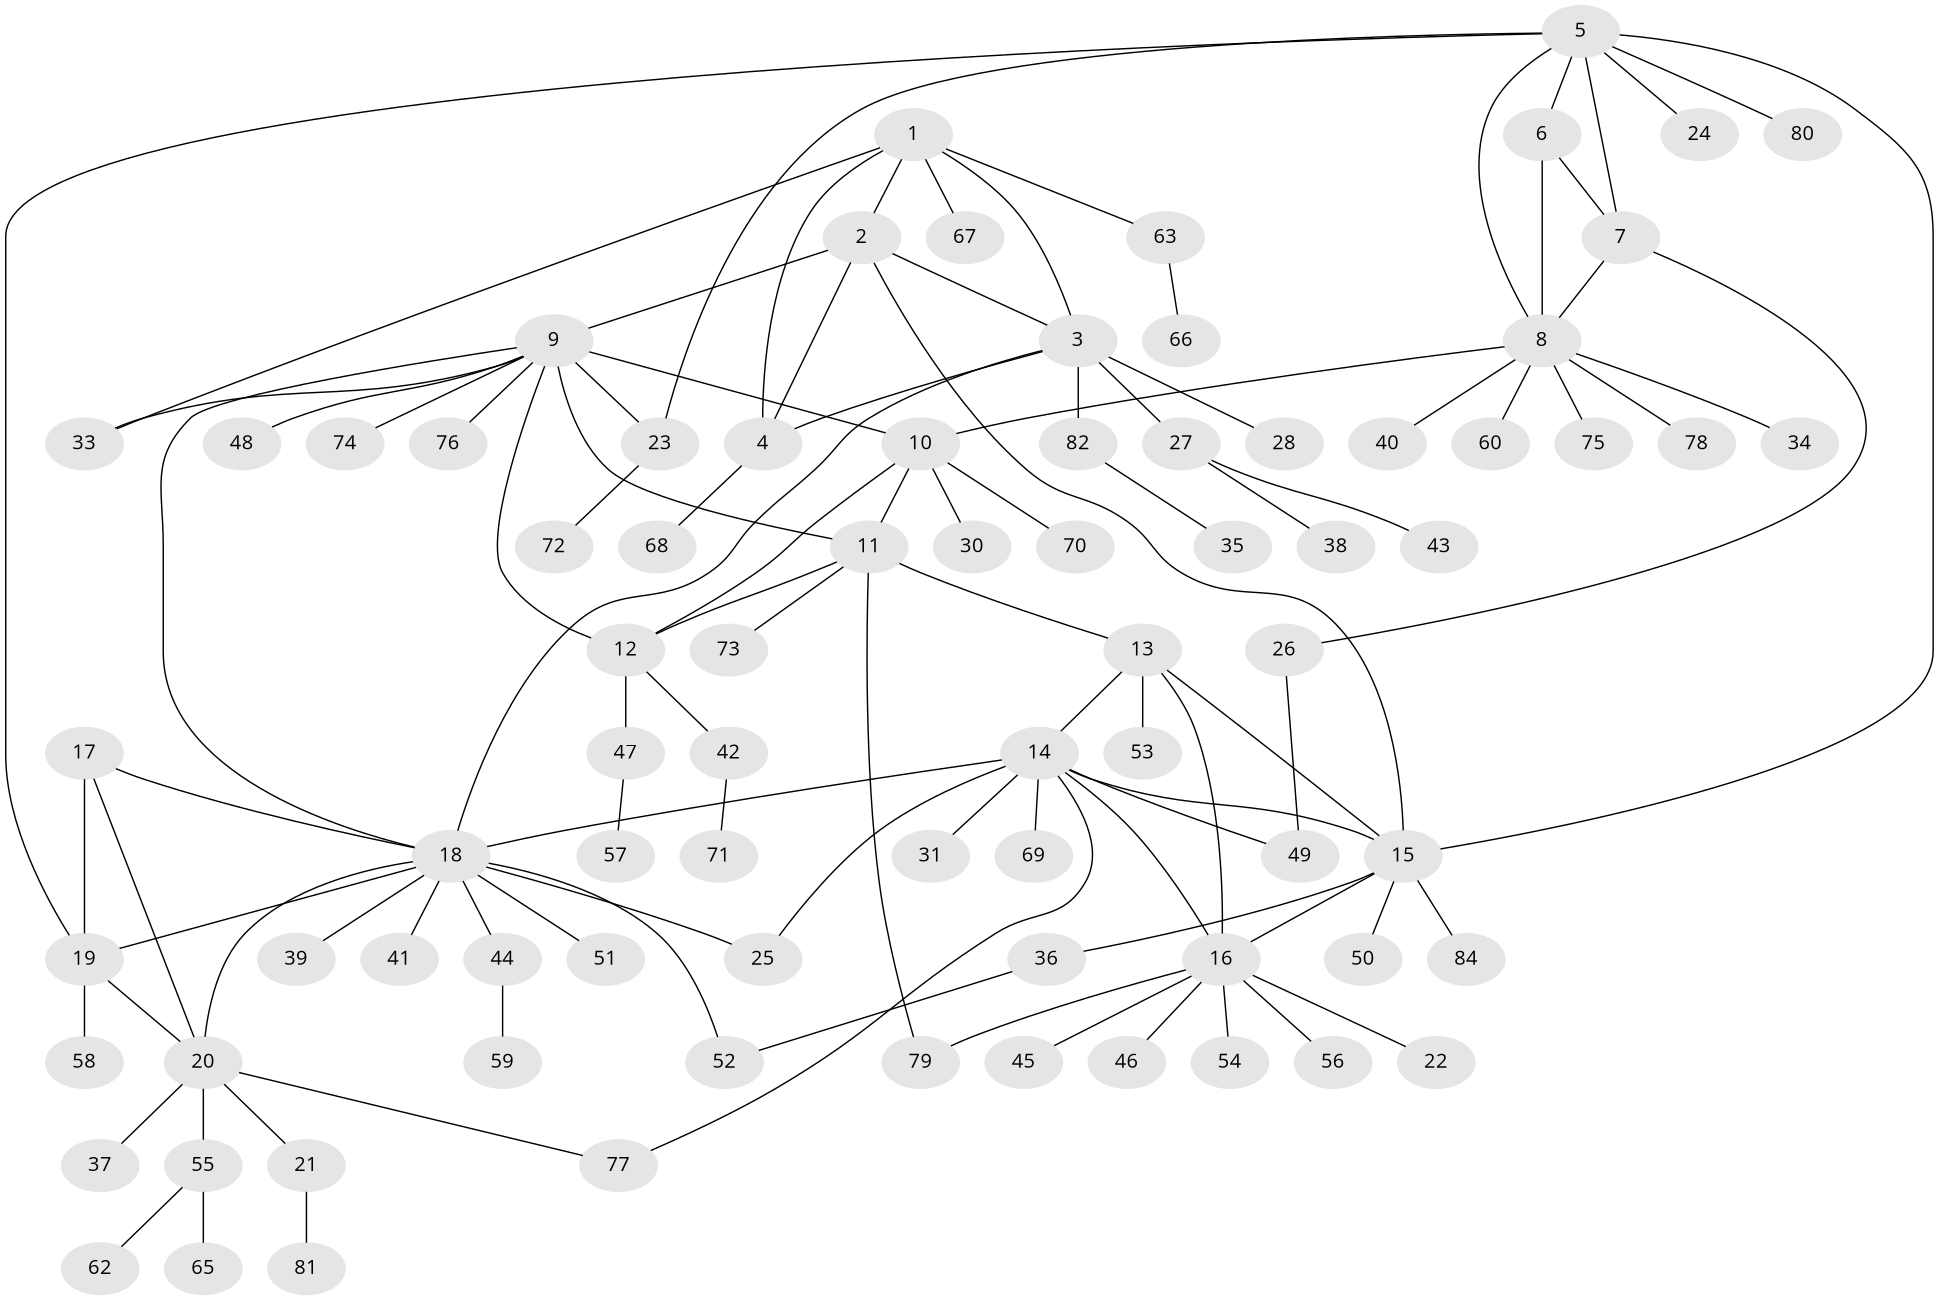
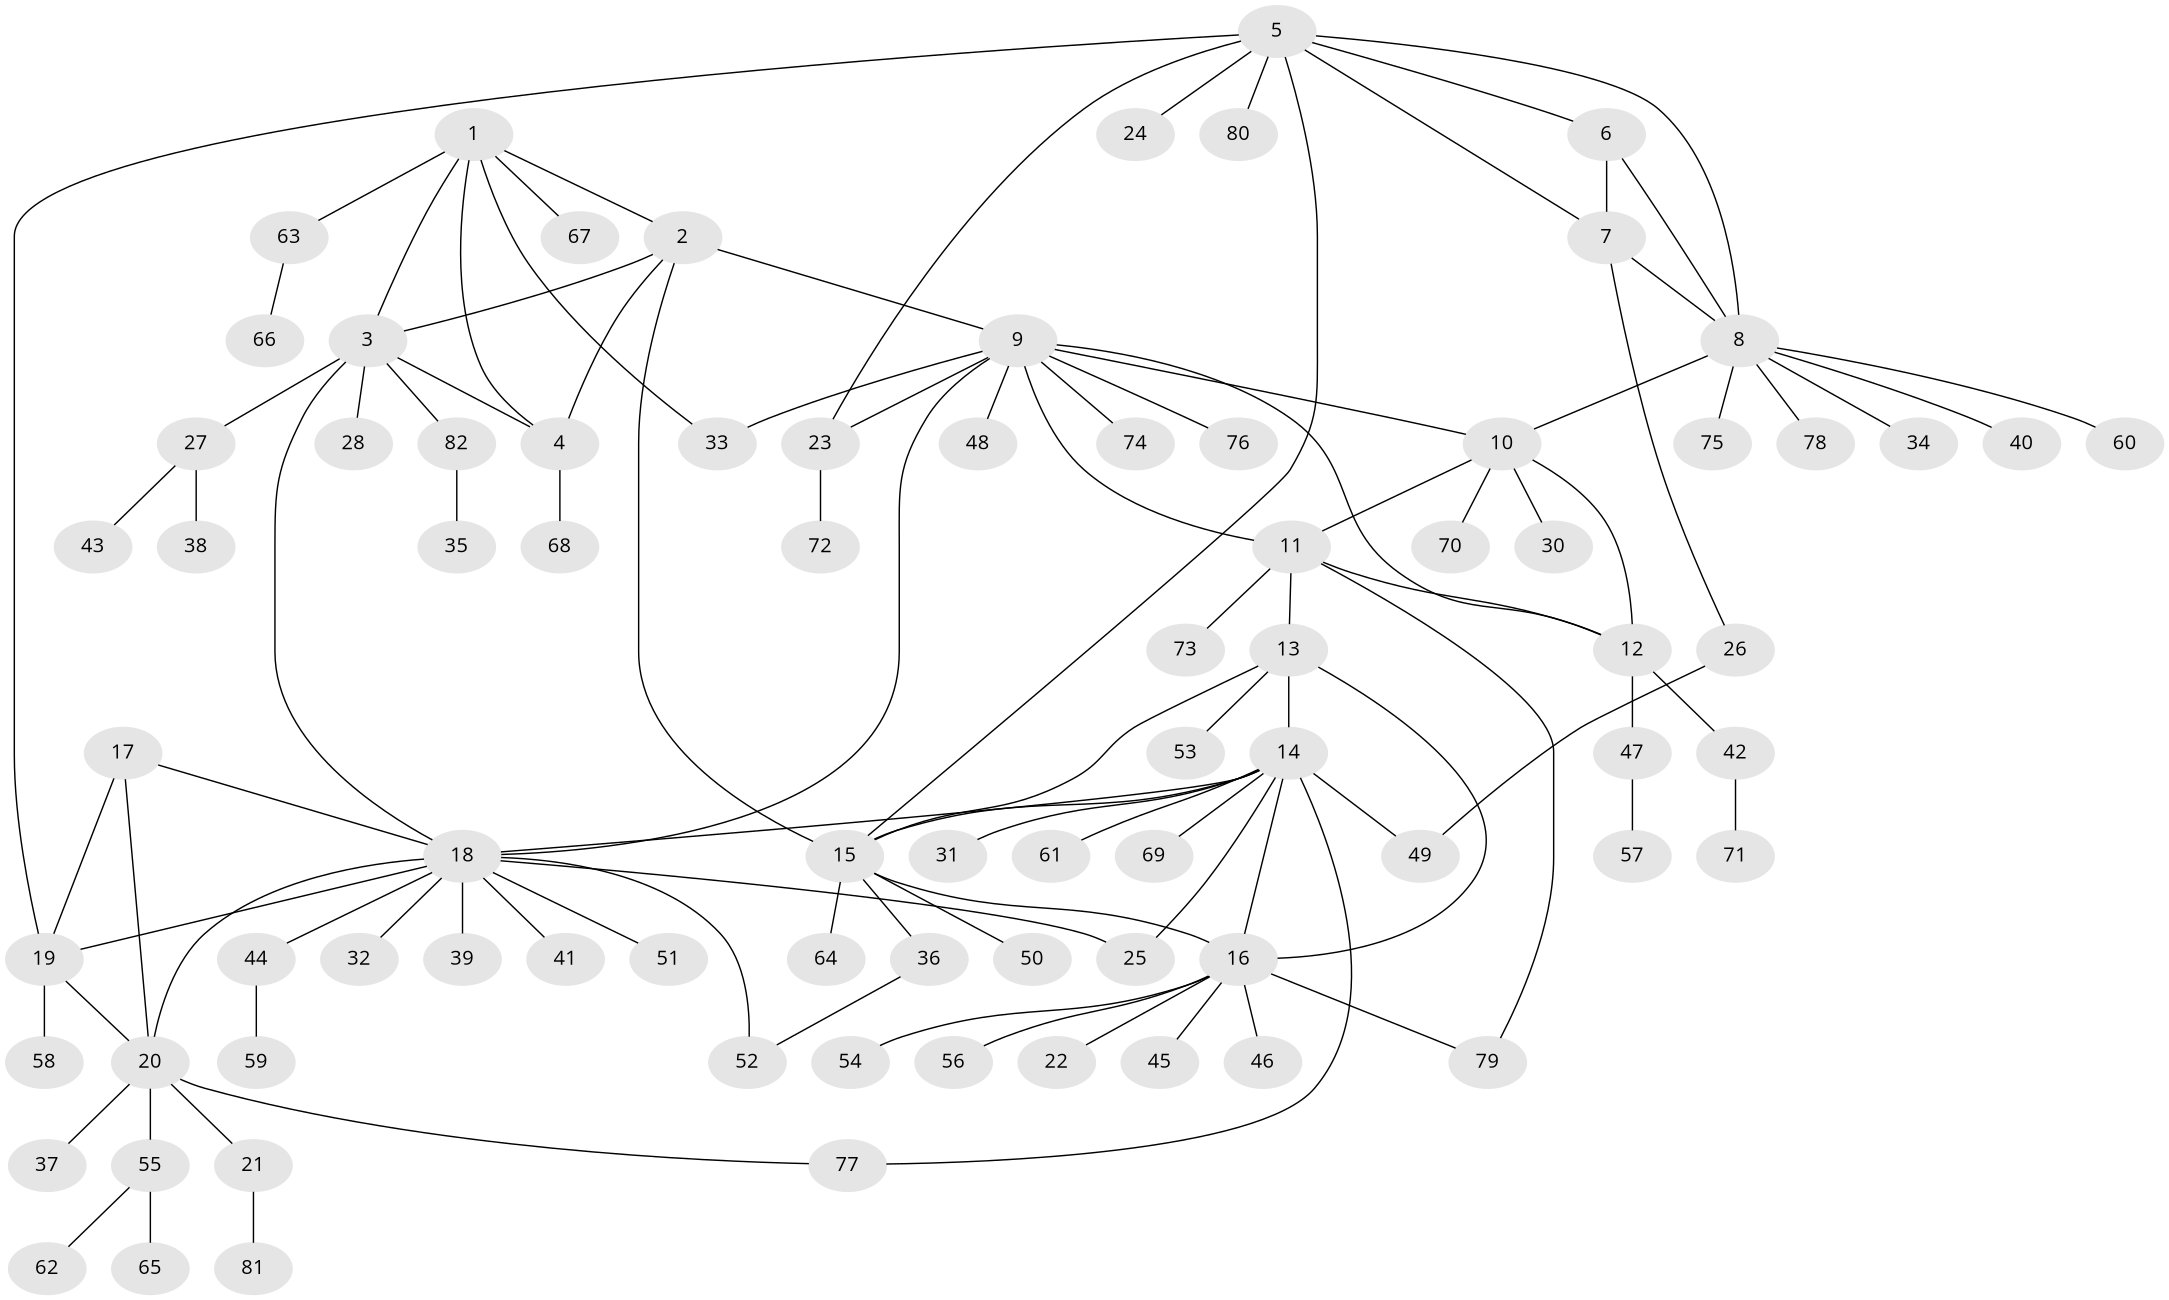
none -> (1051, 856)
none -> (359, 959)
(1466, 959) -> (826, 959)
